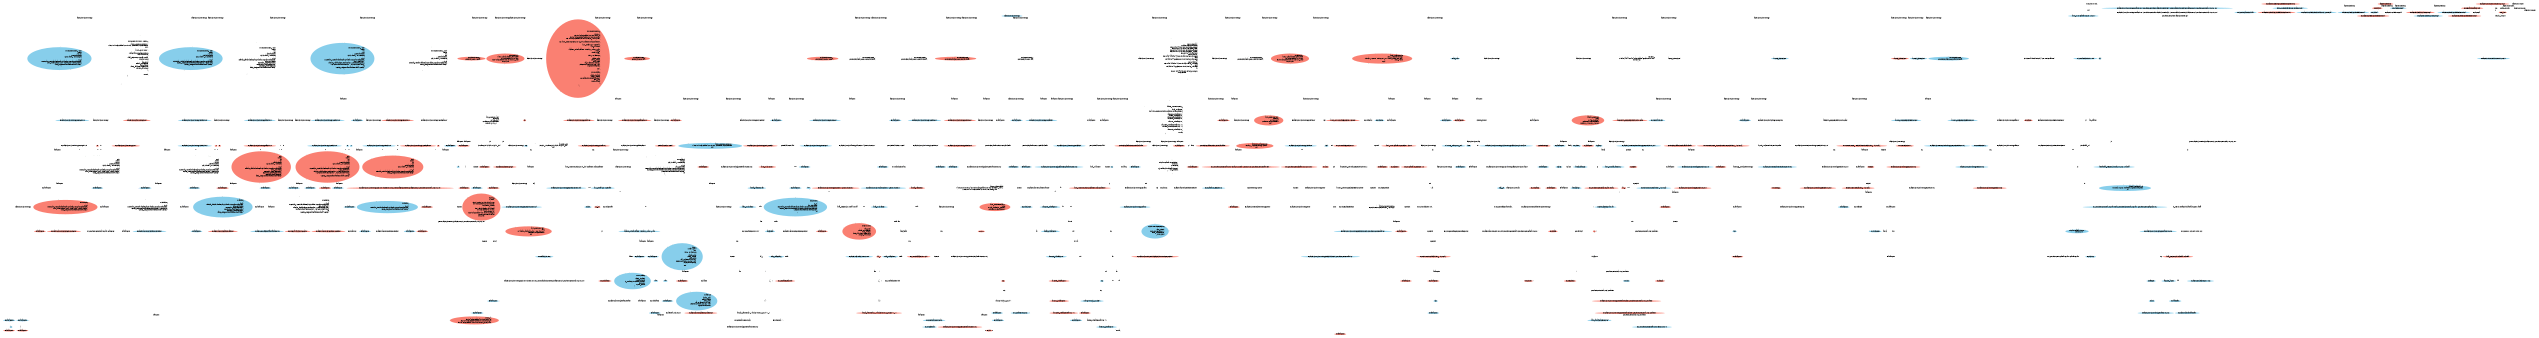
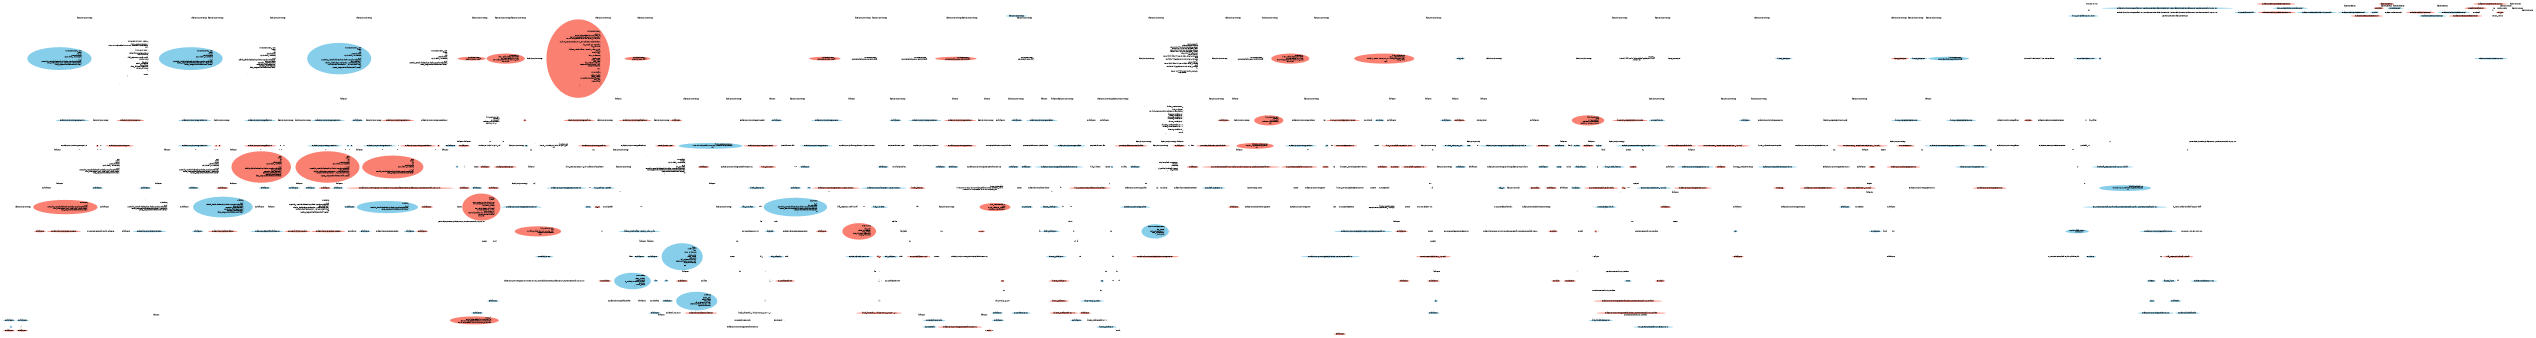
(1579, 231) -> (1580, 231)
